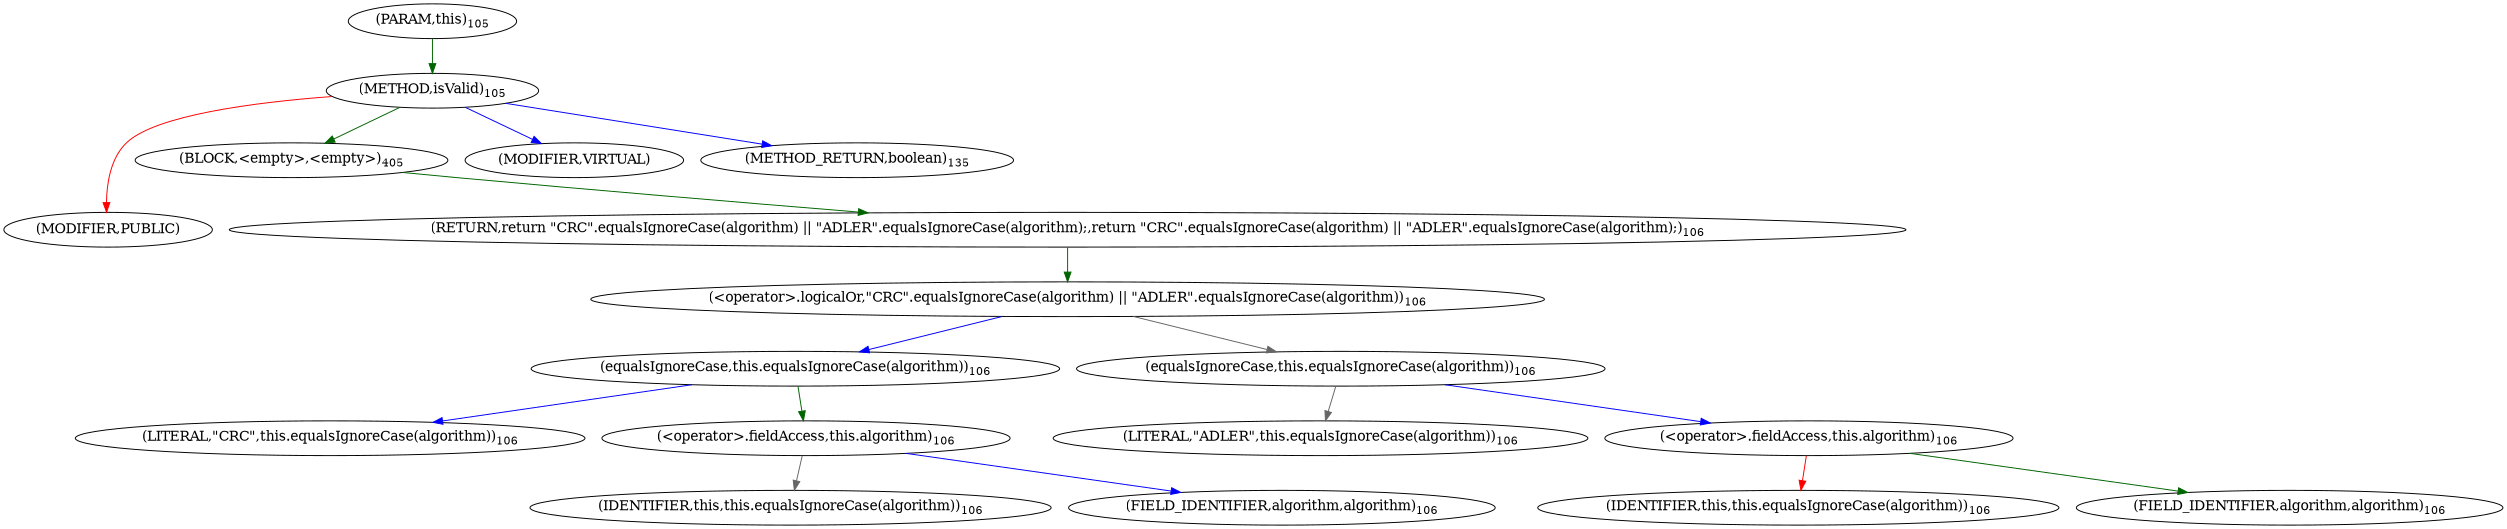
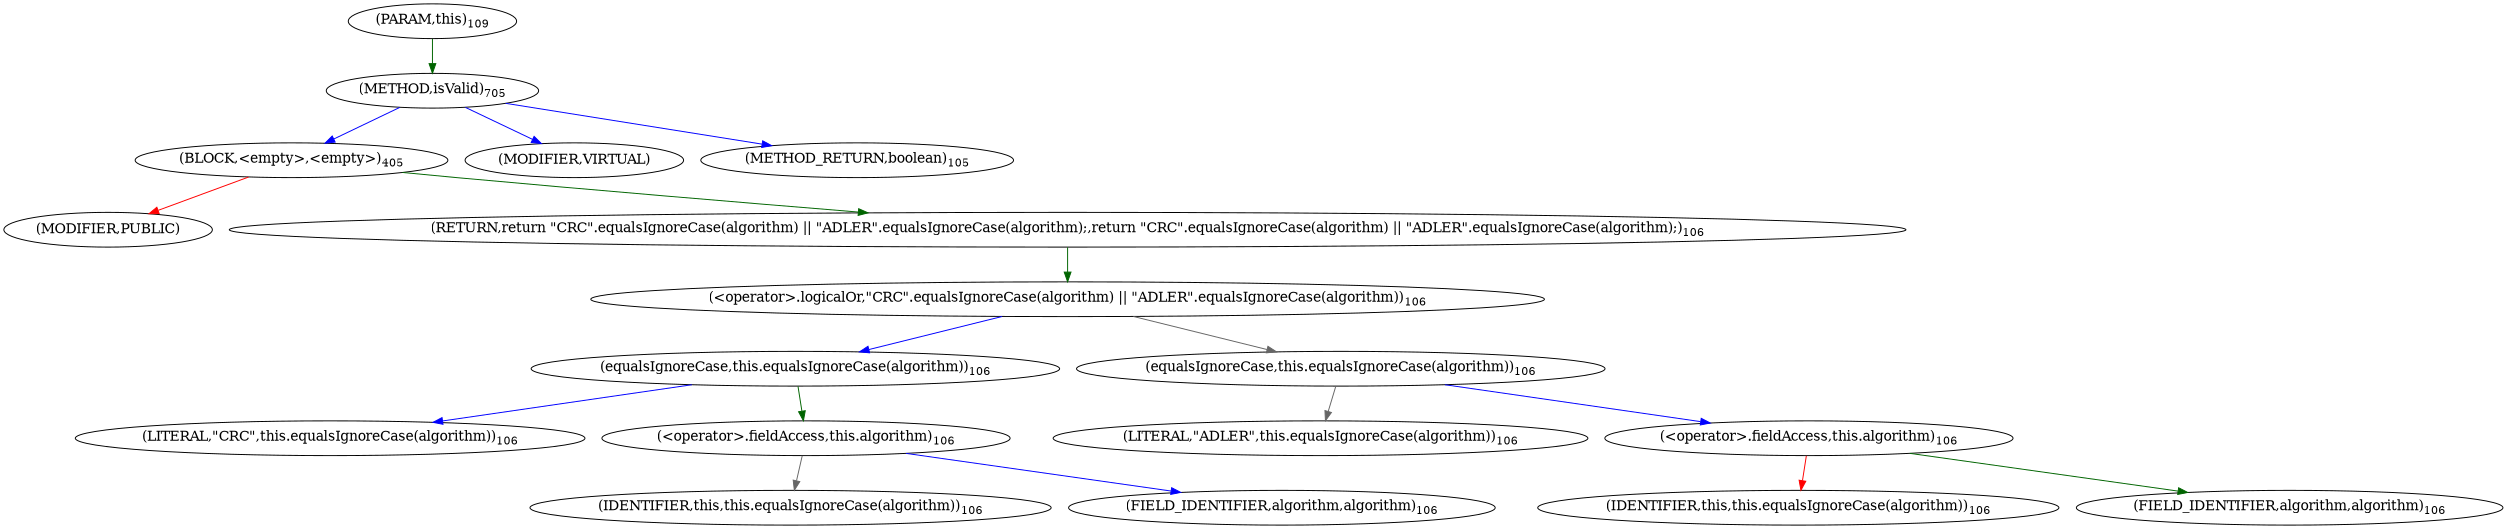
(478, 20) -> (478, 20)
(495, 89) -> (495, 89)
(195, 115) -> (203, 194)
(367, 123) -> (367, 123)
(959, 159) -> (959, 159)
